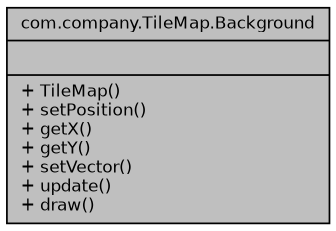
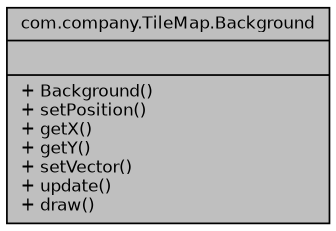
(71, 91) -> (87, 91)
